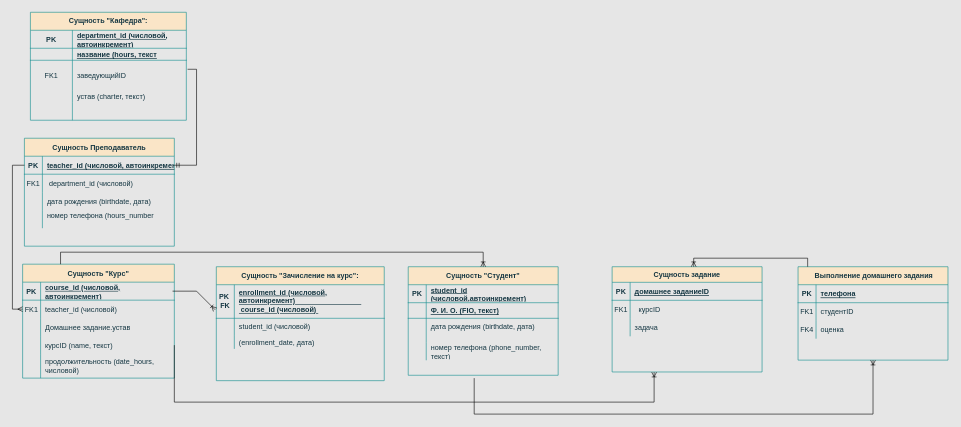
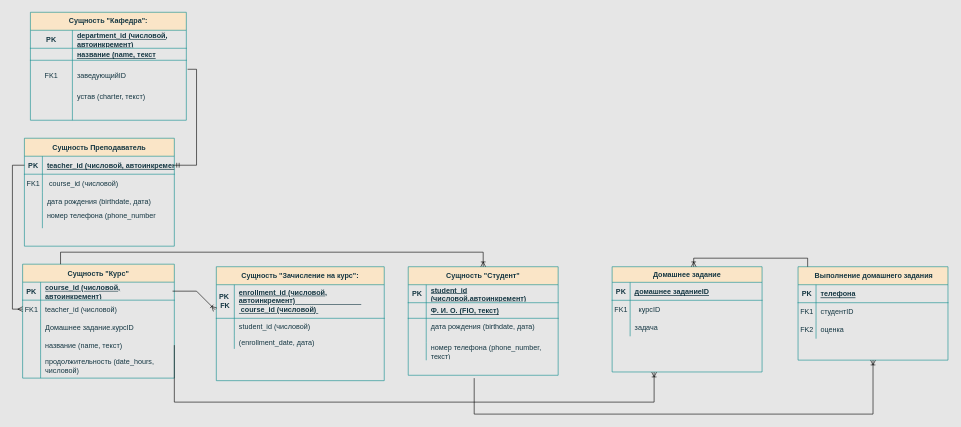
(118, 55) -> (116, 55)
(93, 184) -> (85, 184)
(101, 215) -> (101, 215)
(687, 275) -> (687, 275)
(87, 328) -> (89, 328)
(807, 330) -> (807, 330)
(83, 346) -> (87, 346)
